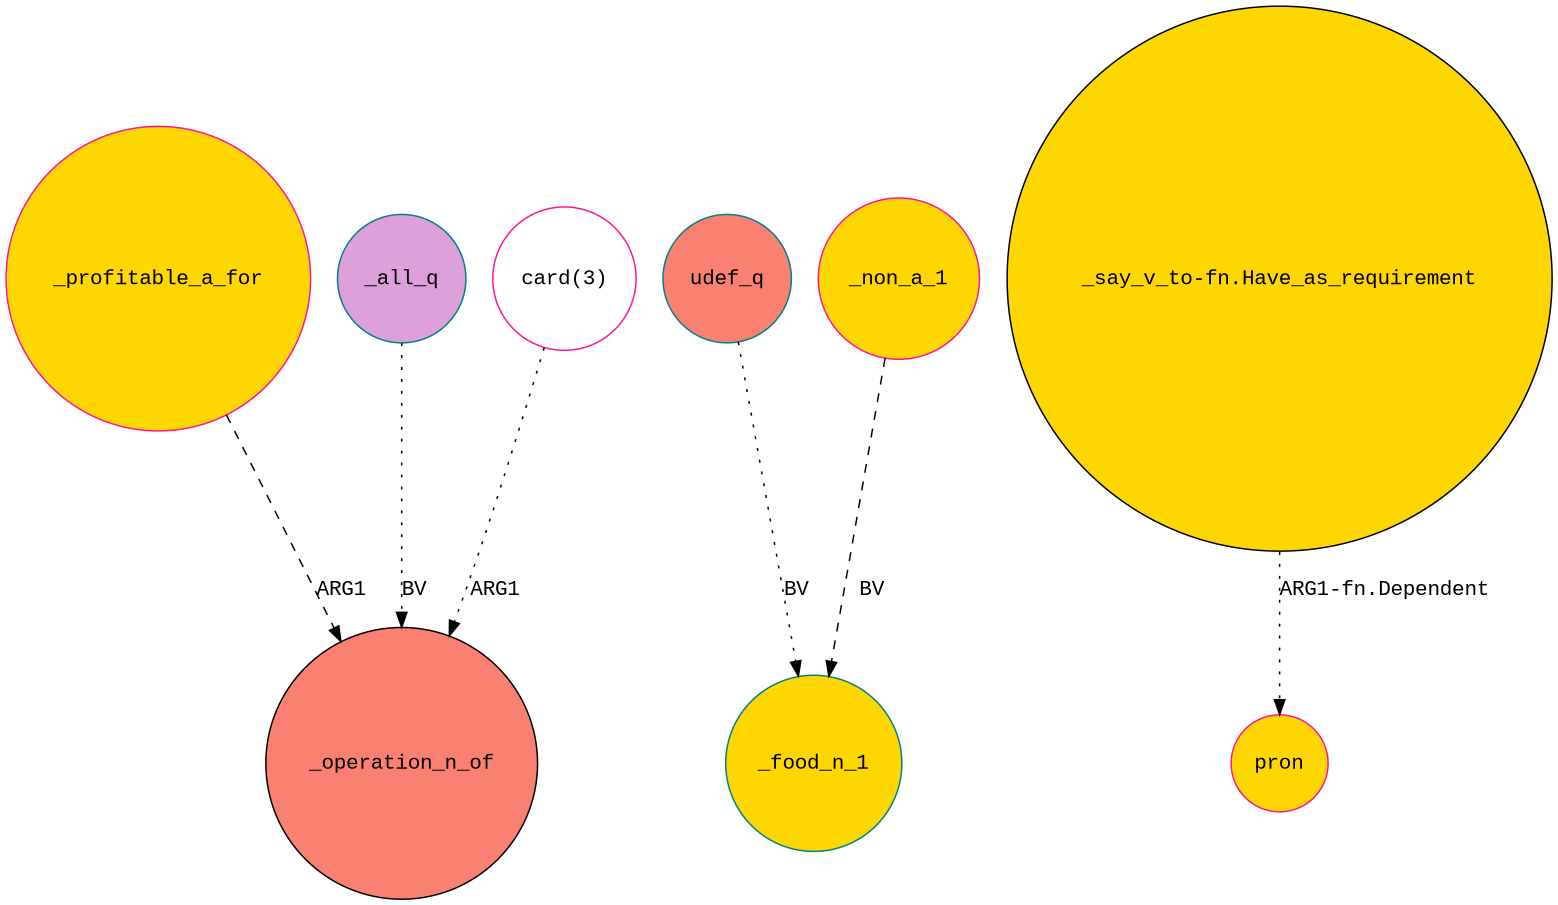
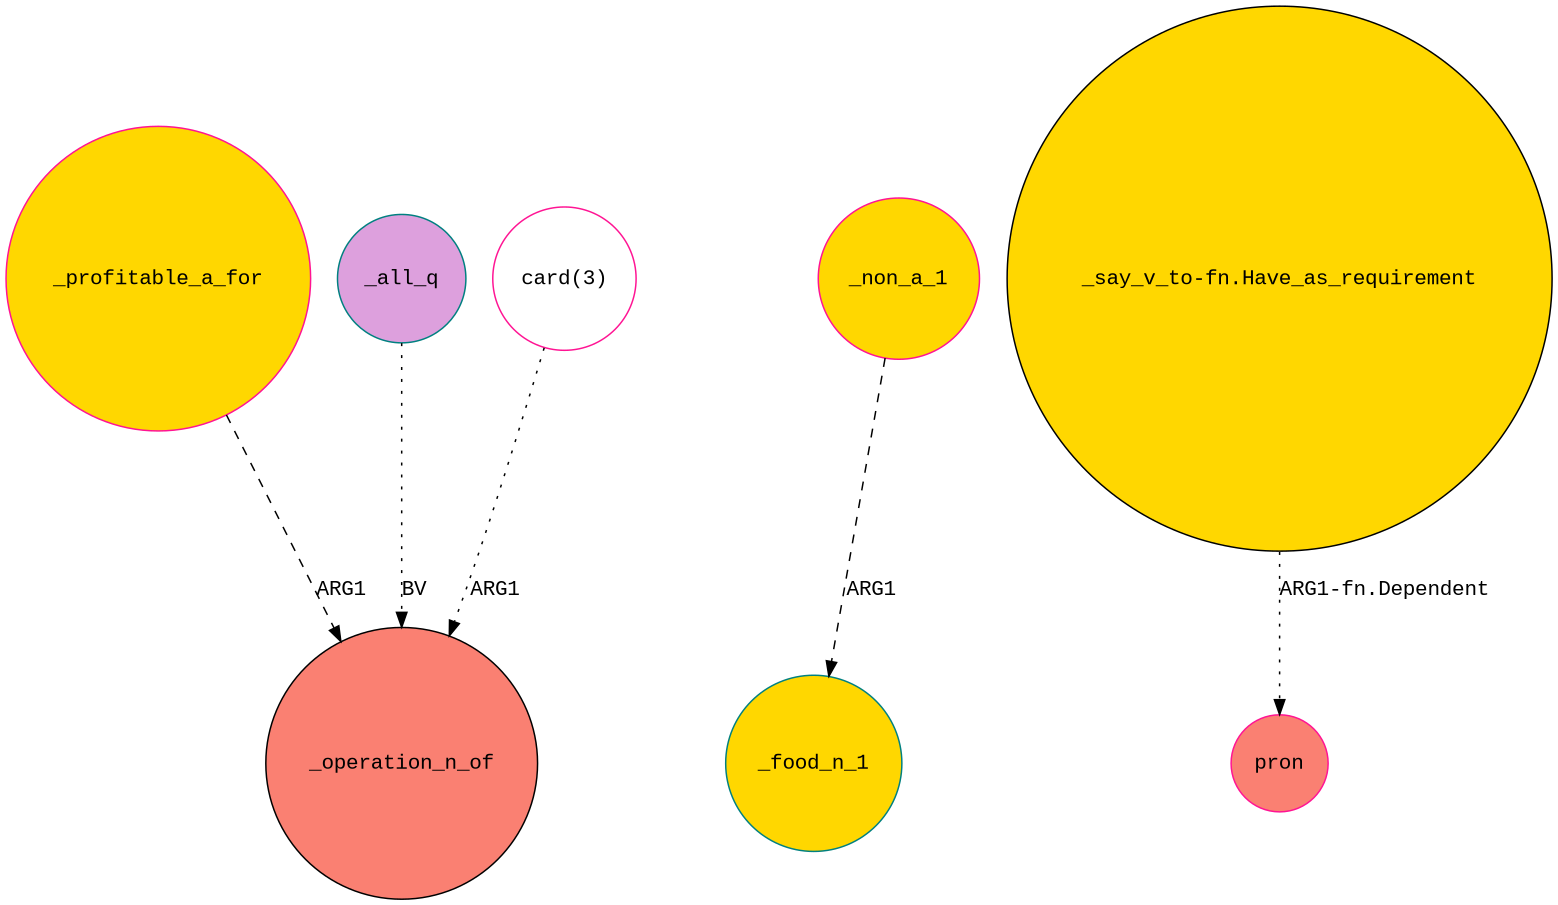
(727, 279) -> none
(872, 589) -> (872, 589)
(1280, 763) -> (1280, 763)
